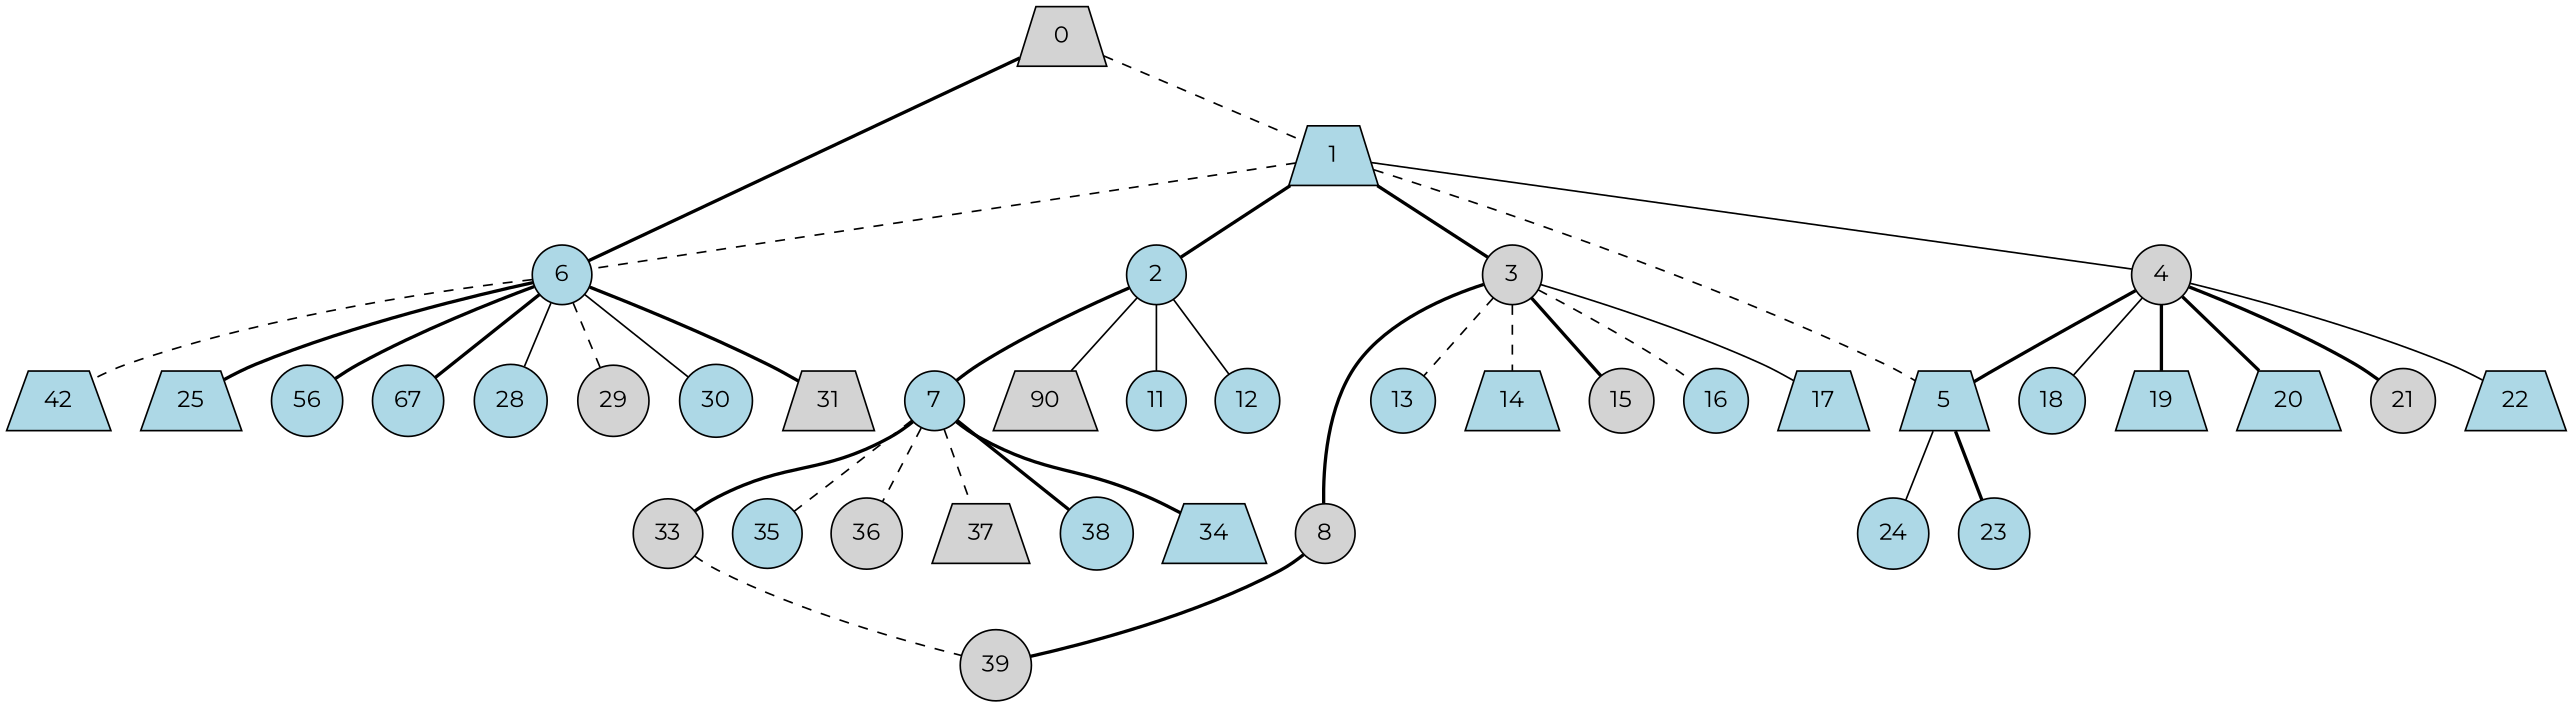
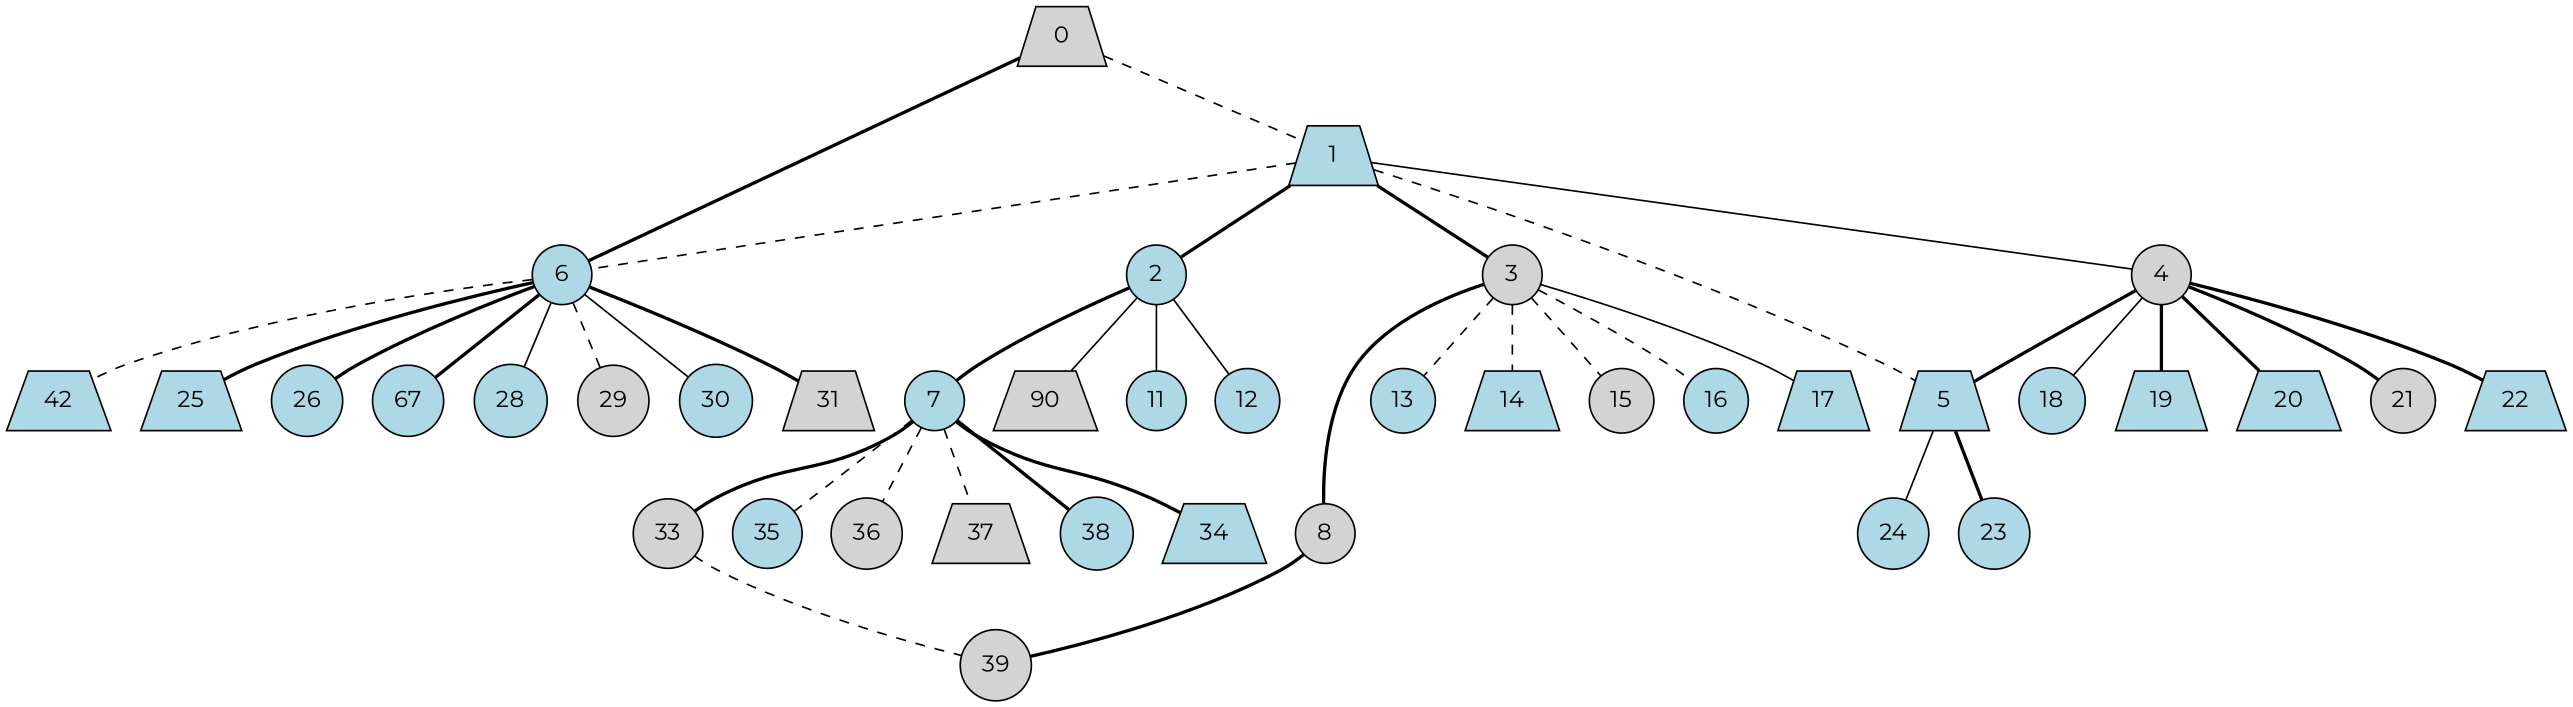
(2339, 325) -> (2339, 325)
(1566, 337) -> (1566, 337)
(307, 401) -> (307, 401)
